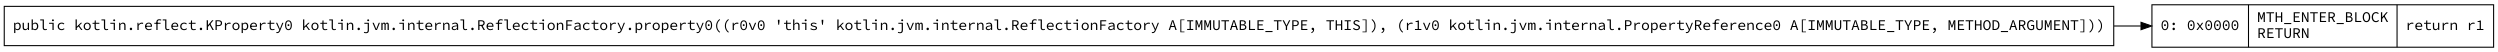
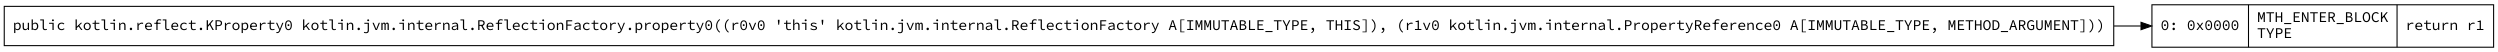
(2284, 33) -> (2275, 33)
